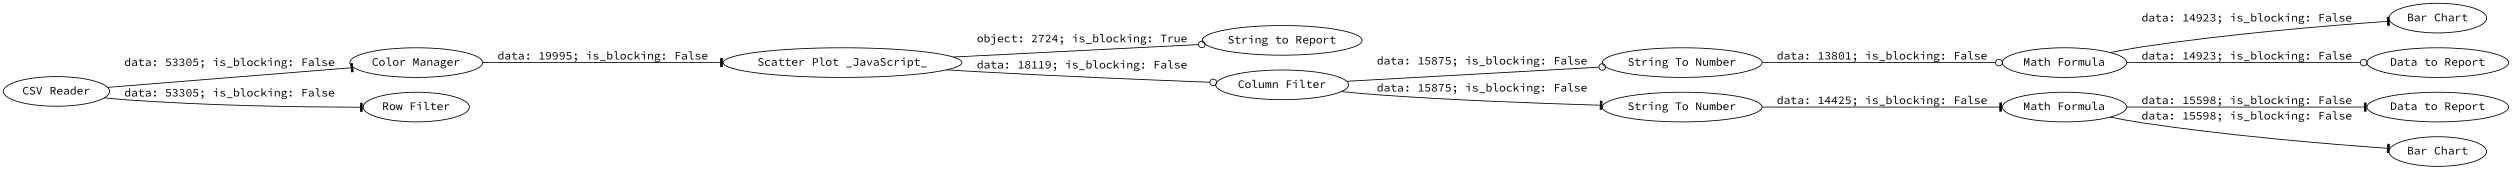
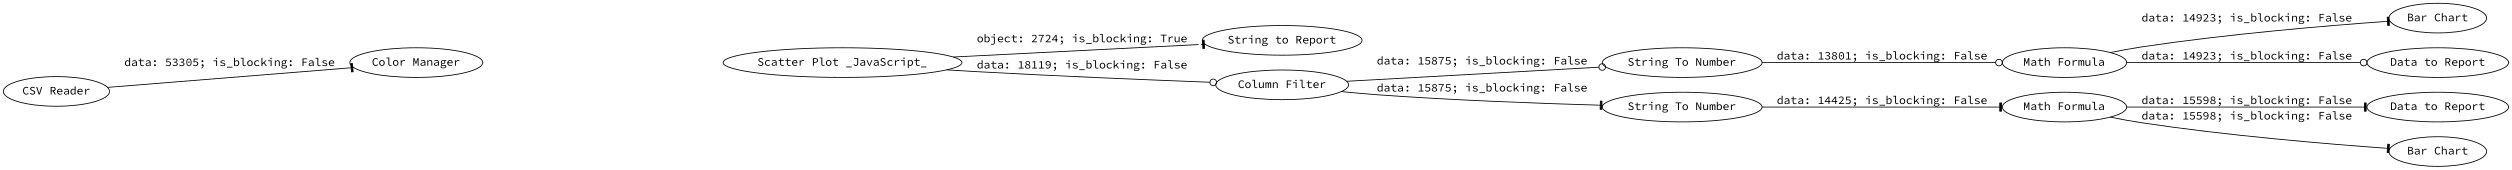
(1076, 51) -> (1076, 51)
(601, 63) -> none
(416, 107) -> none
